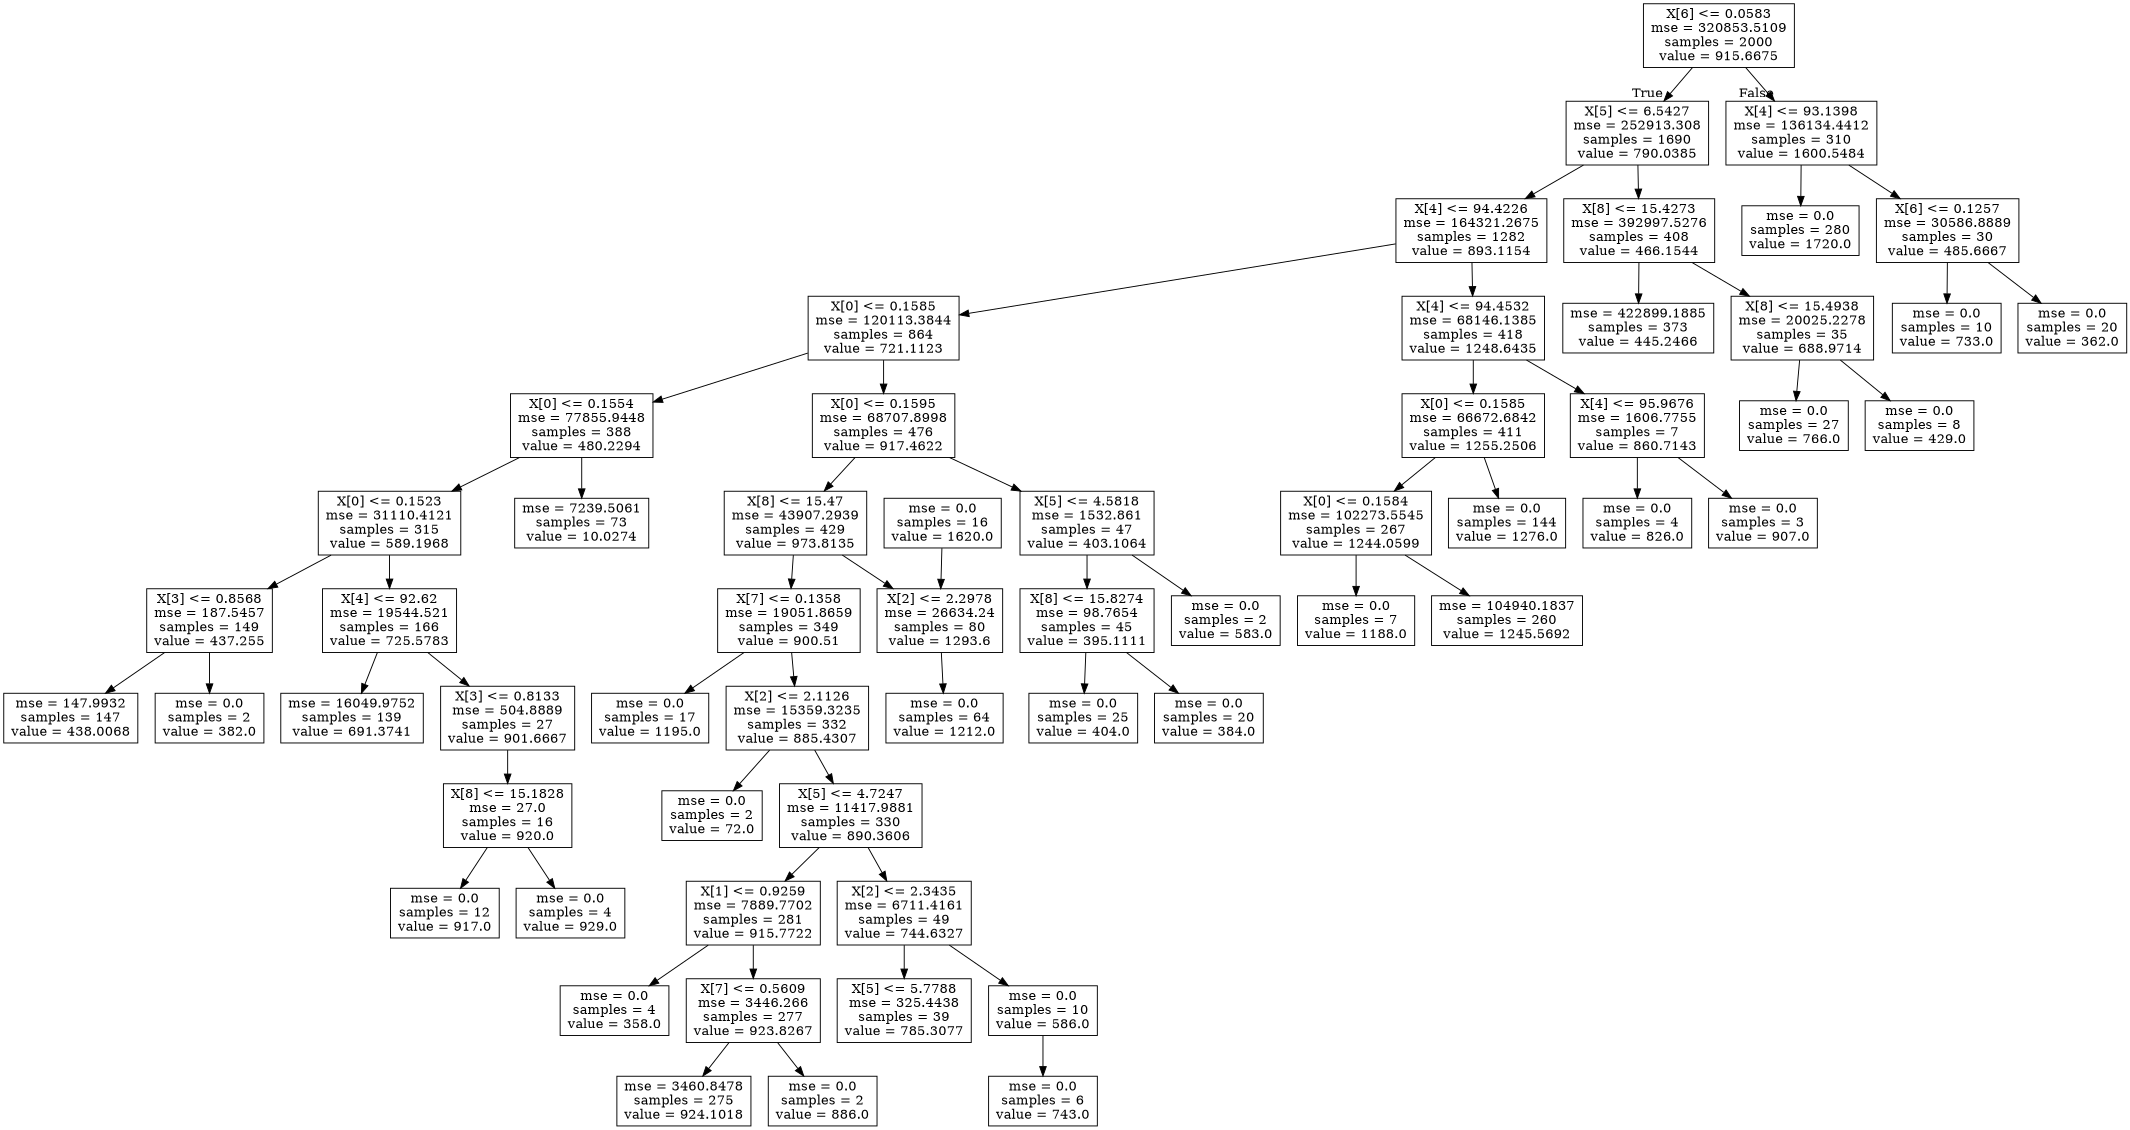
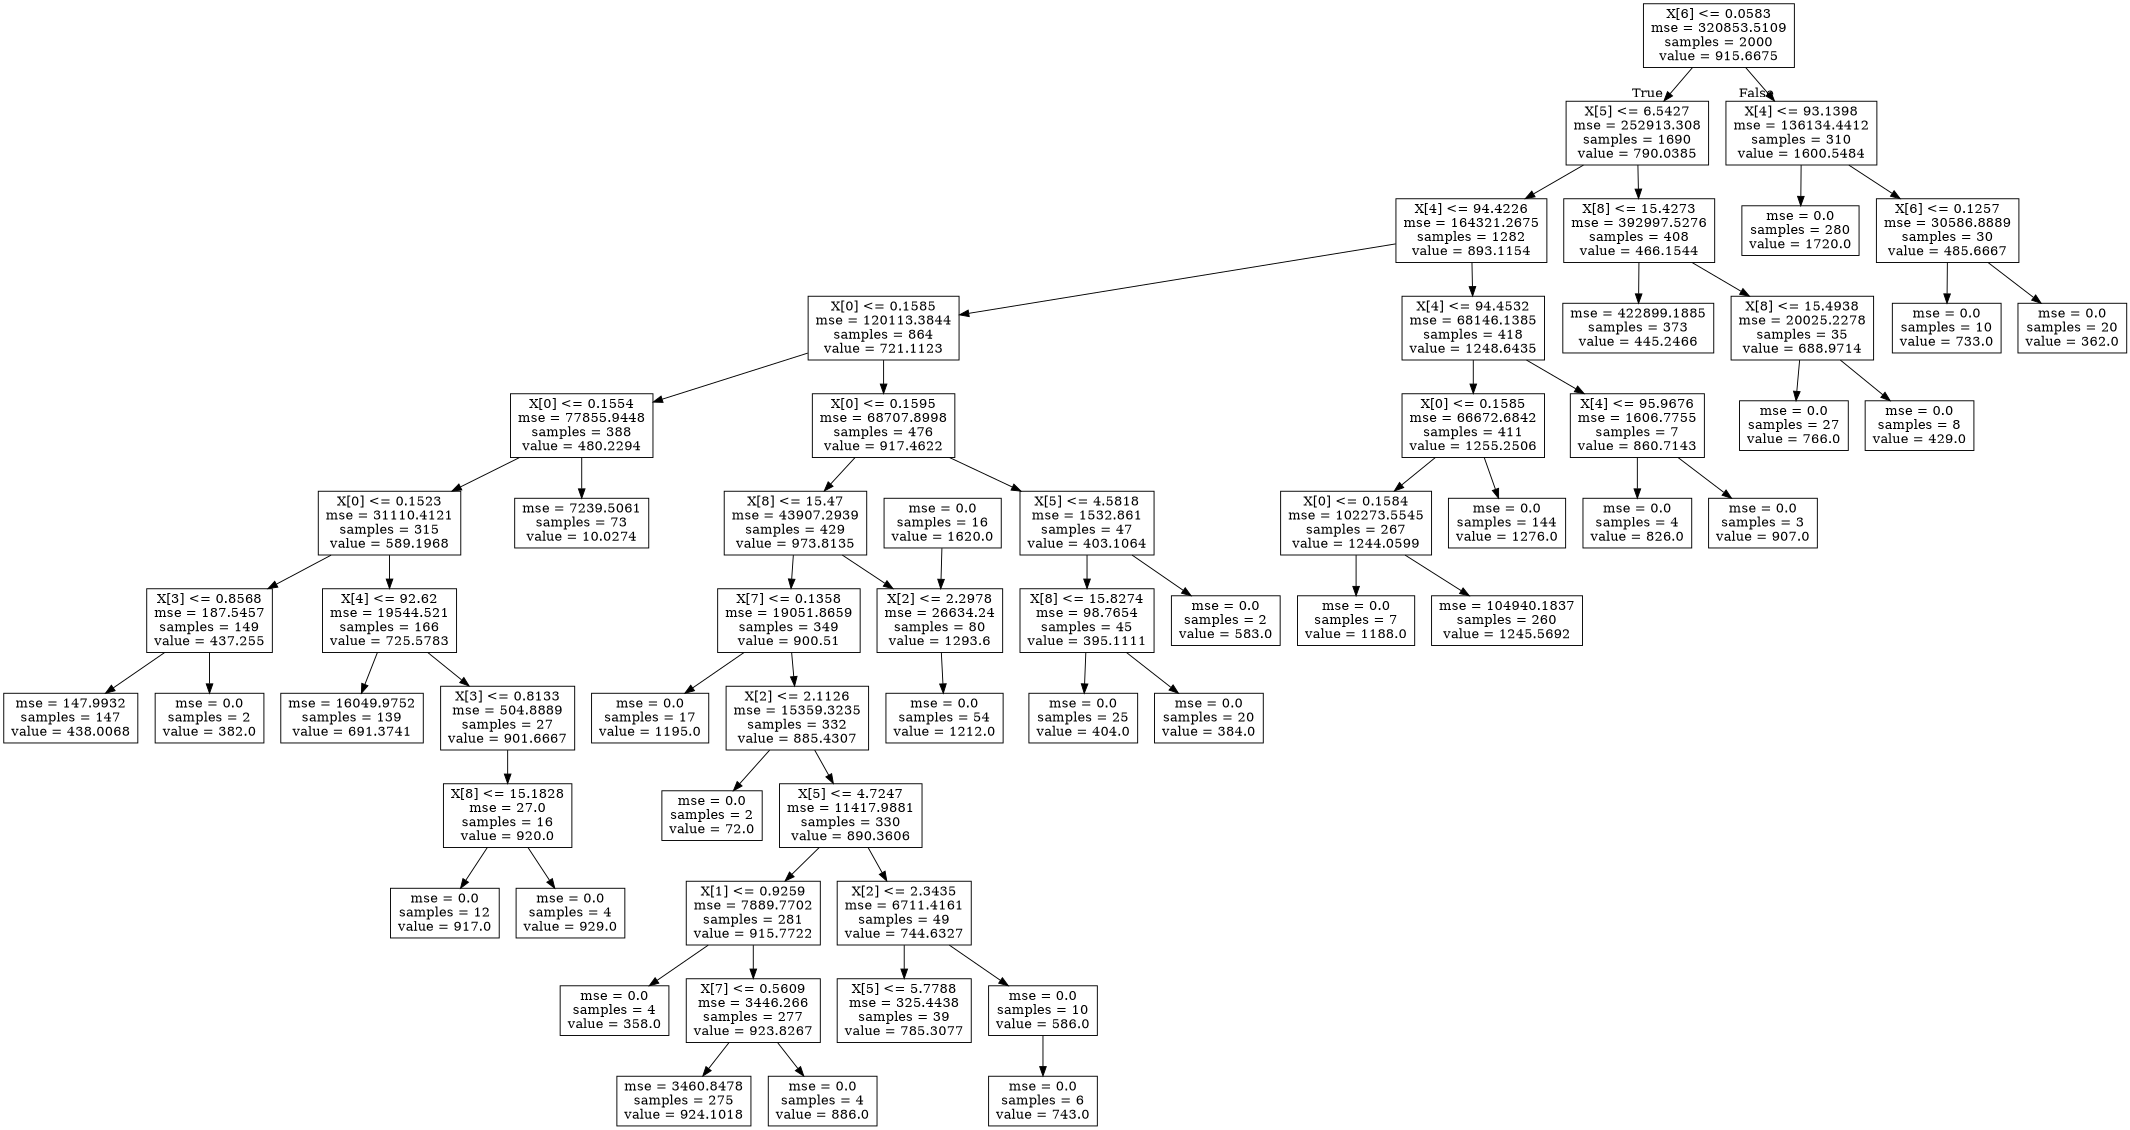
(945, 718) -> (945, 718)
(823, 1101) -> (823, 1101)
